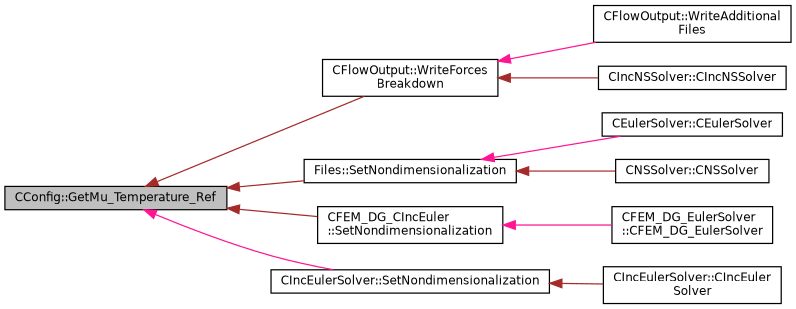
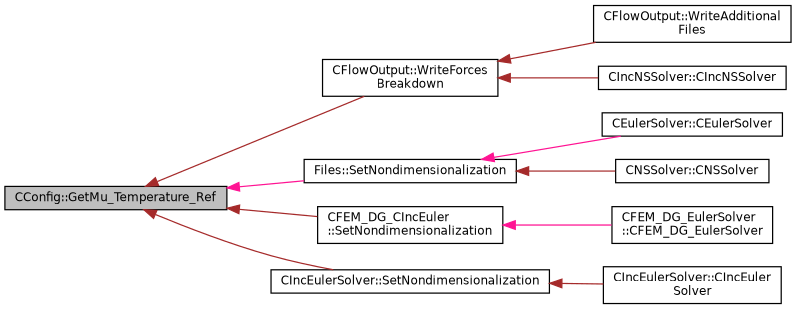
(553, 51) -> (553, 51)
(272, 184) -> (272, 184)
(243, 247) -> (243, 247)
